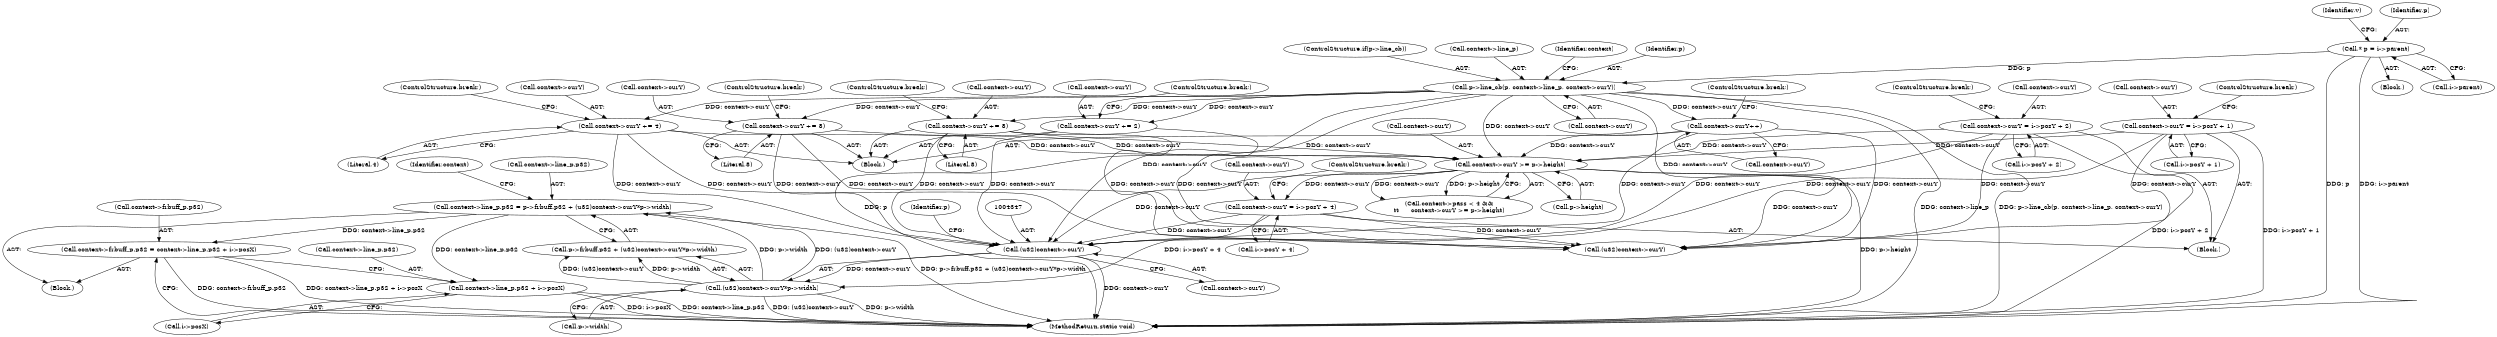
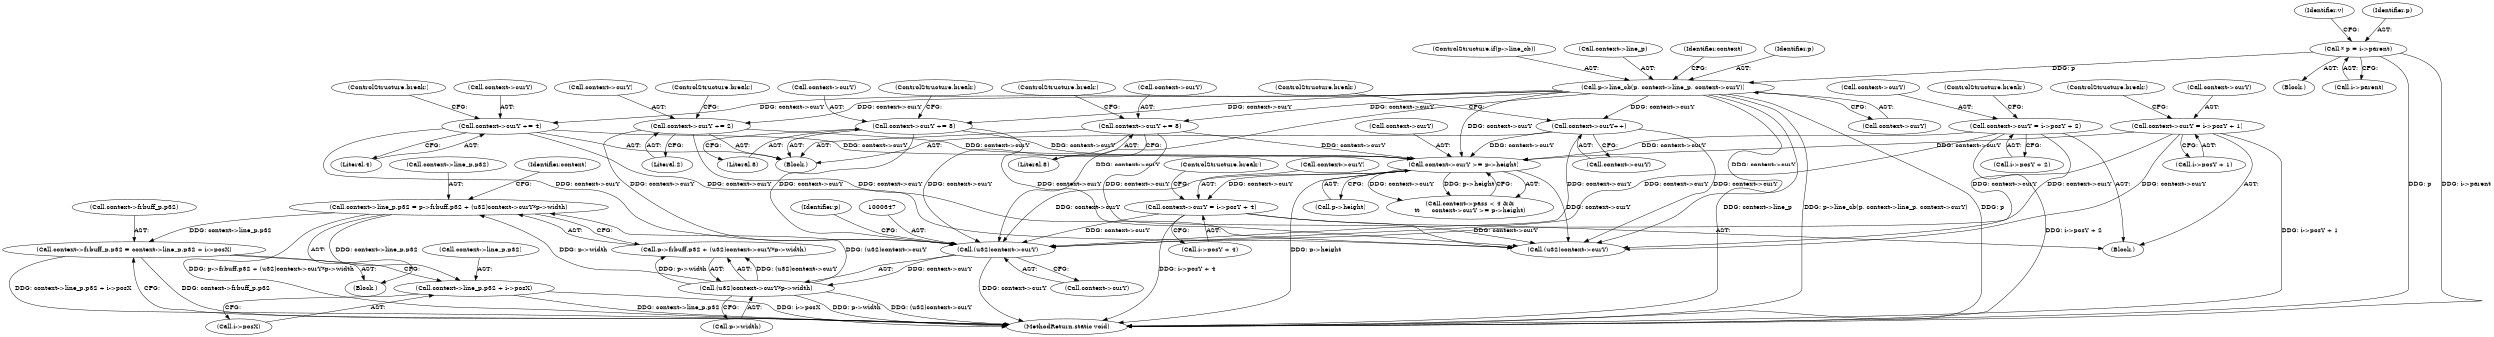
none -> (960, 148)
none -> (667, 165)
(1008, 207) -> (882, 207)
(1063, 276) -> (1158, 276)
